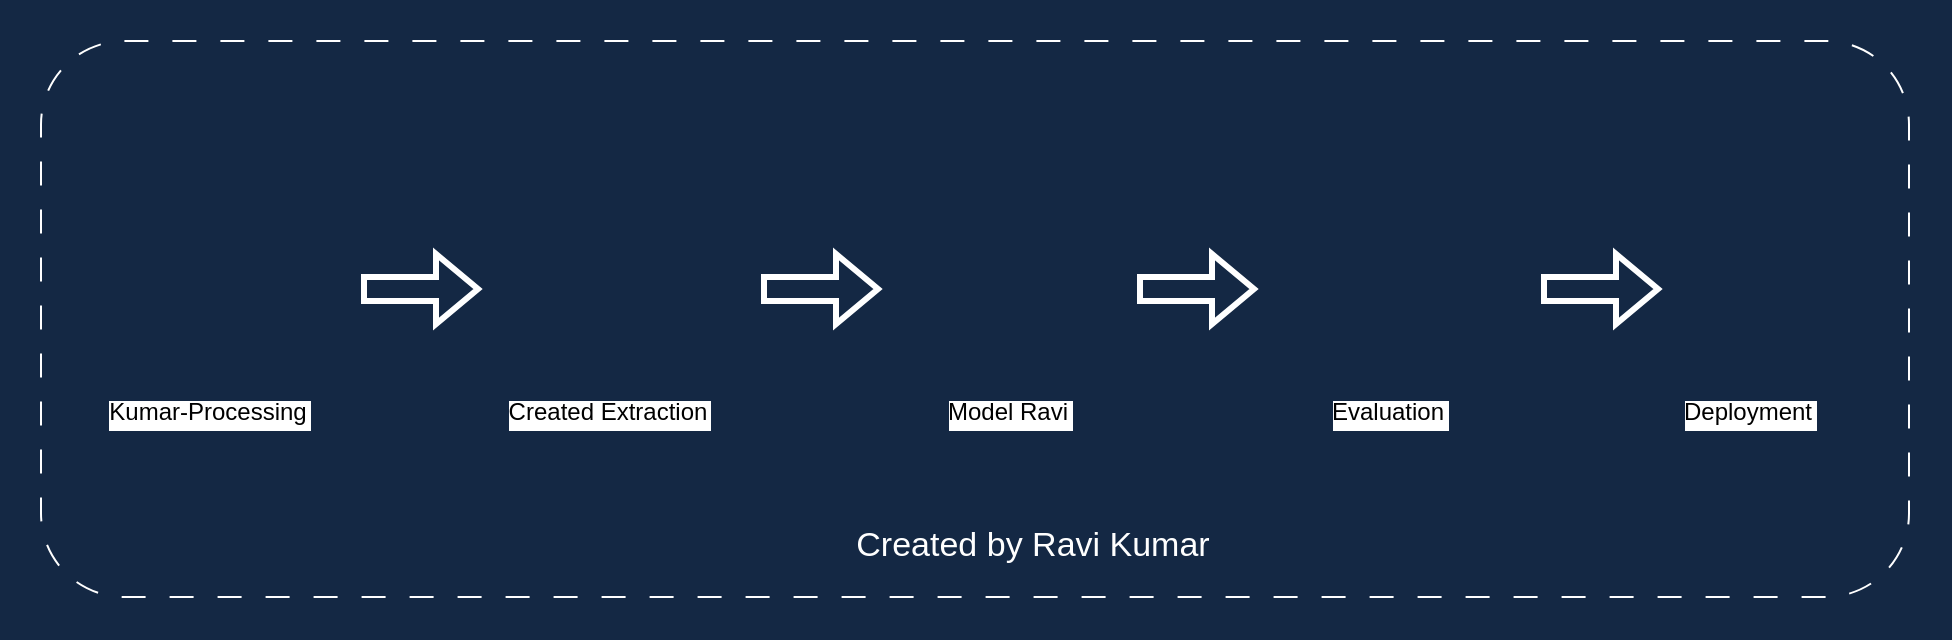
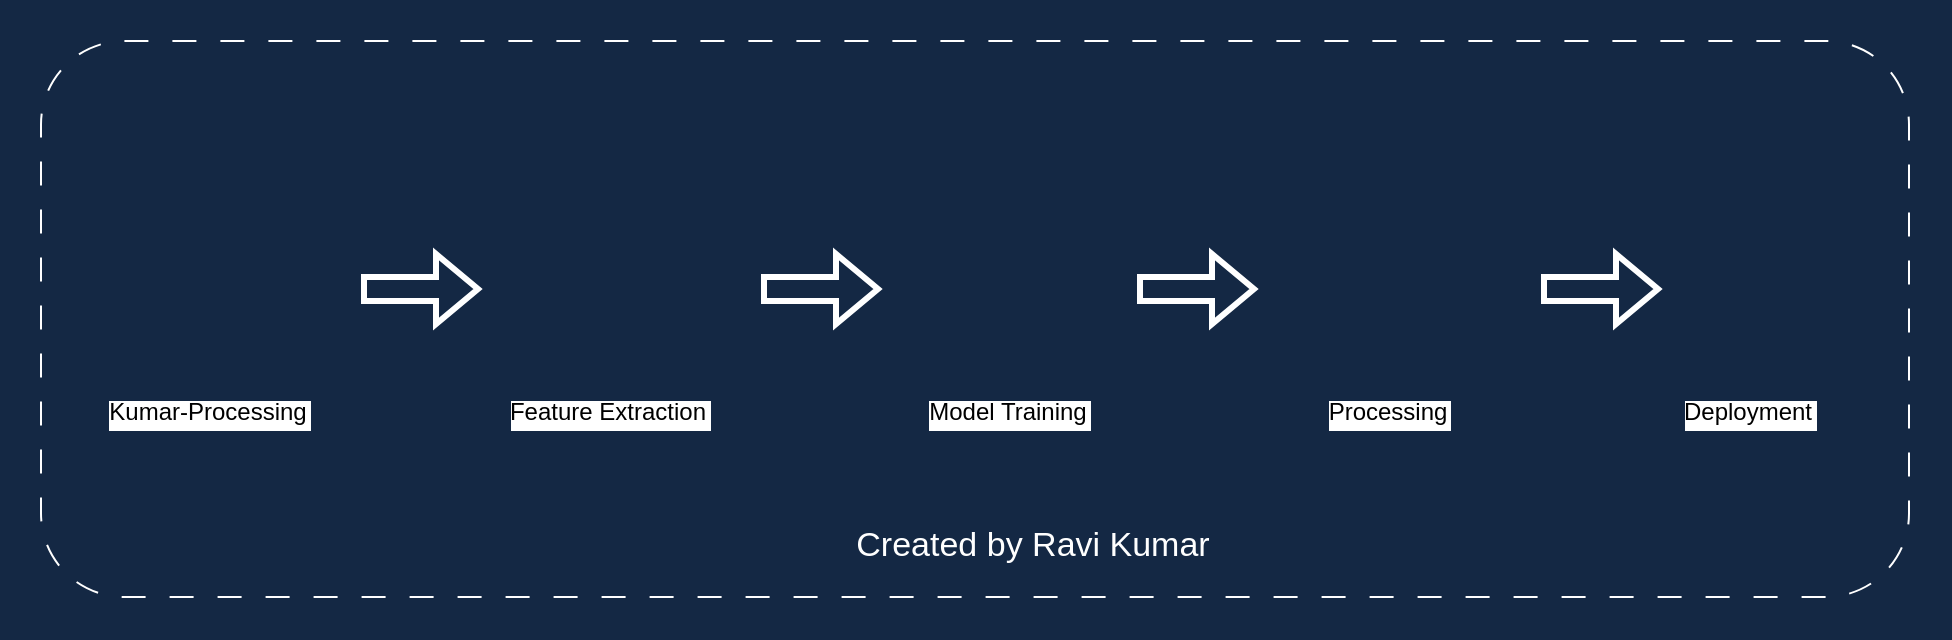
(608, 412) -> (608, 412)
(1008, 412) -> (1008, 412)
(1388, 412) -> (1388, 412)
